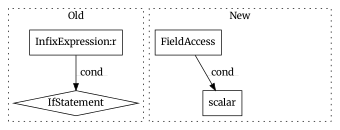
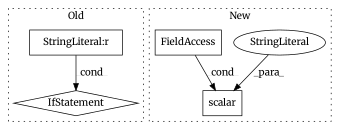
(76, 43) -> (76, 43)
none -> (280, 43)
